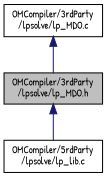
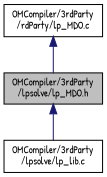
(53, 21) -> (53, 21)
(53, 156) -> (53, 156)
